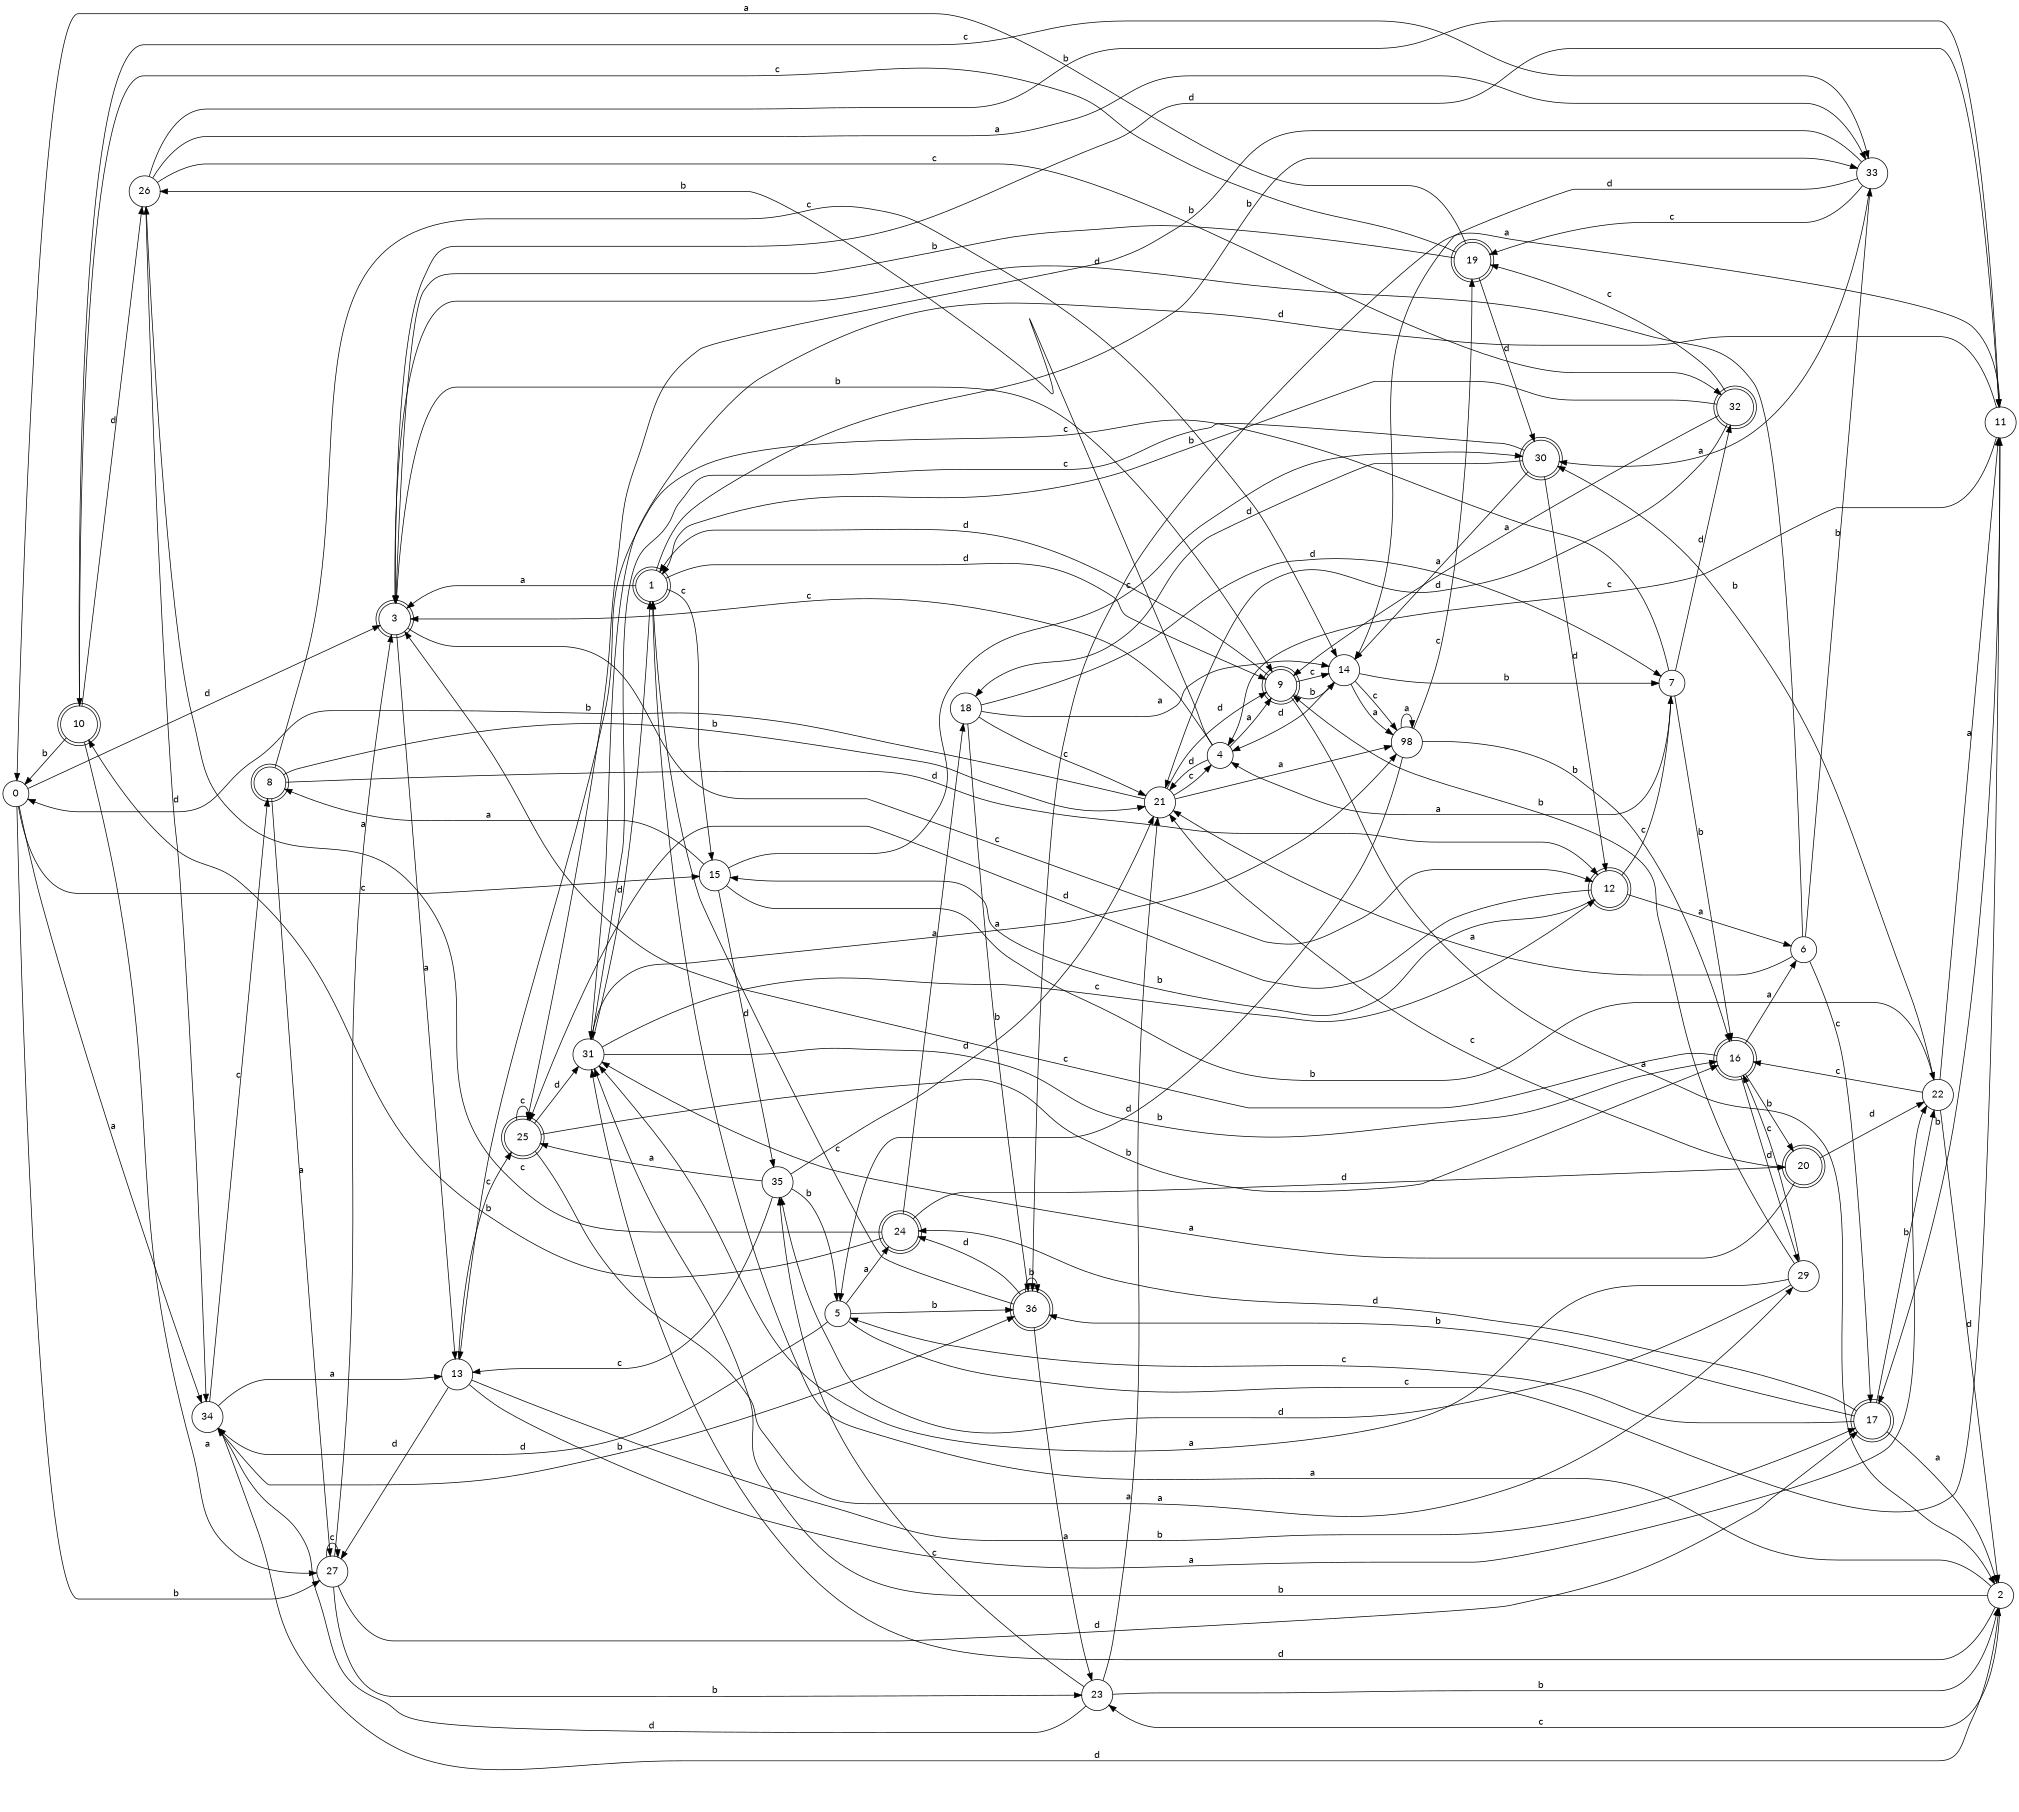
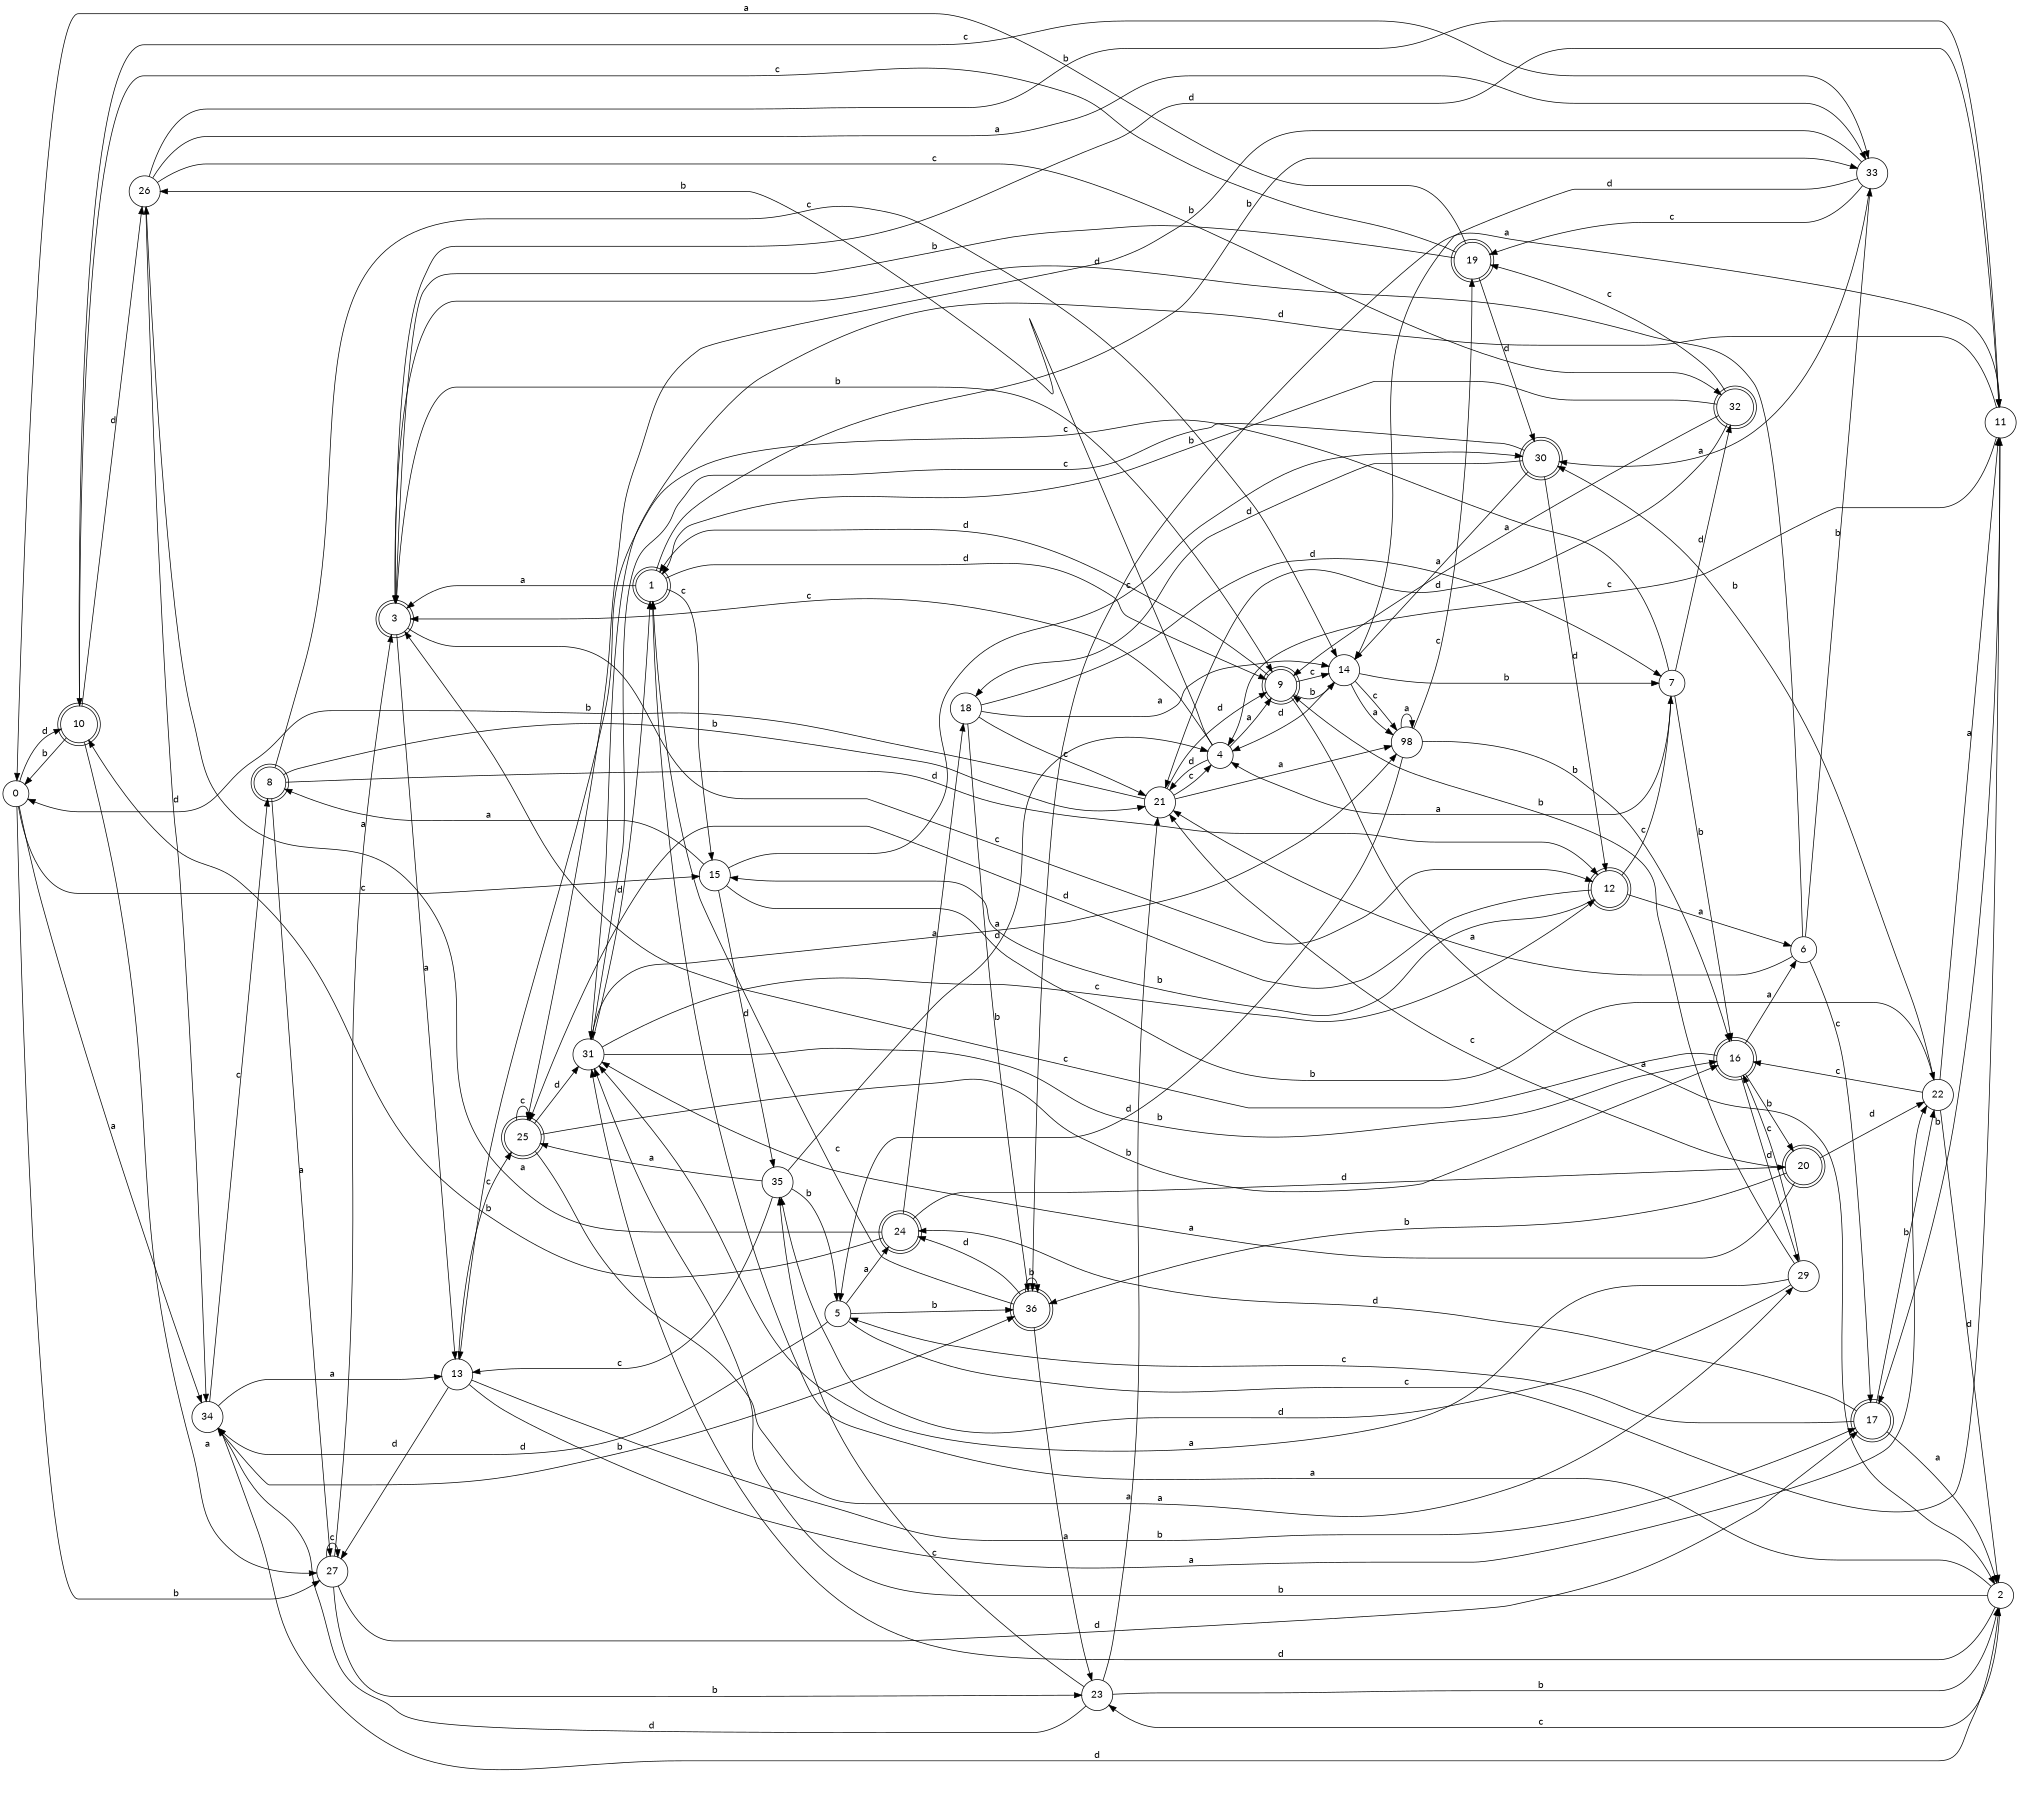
(201, 709) -> (32, 753)
(1006, 1033) -> (1000, 941)
(523, 1168) -> (523, 1168)
(1460, 1330) -> (1420, 1229)
